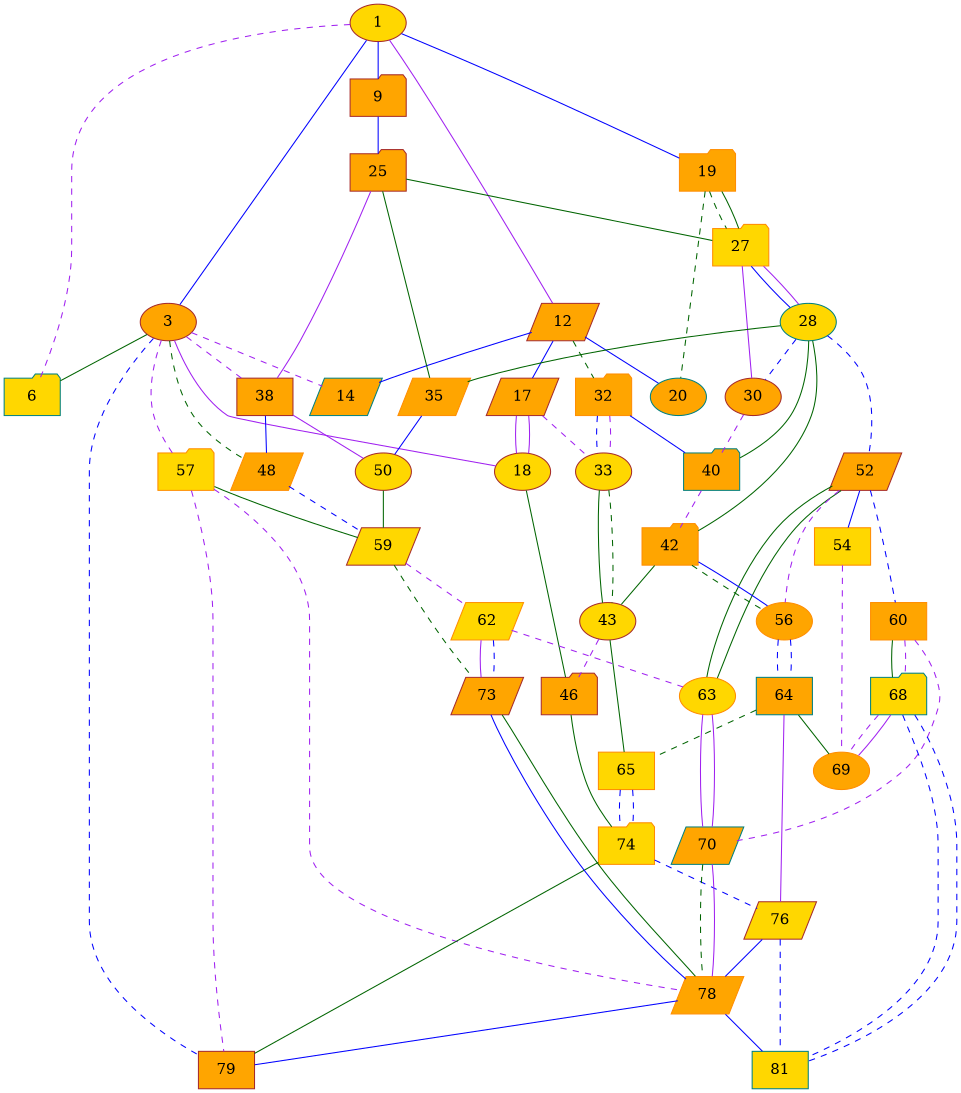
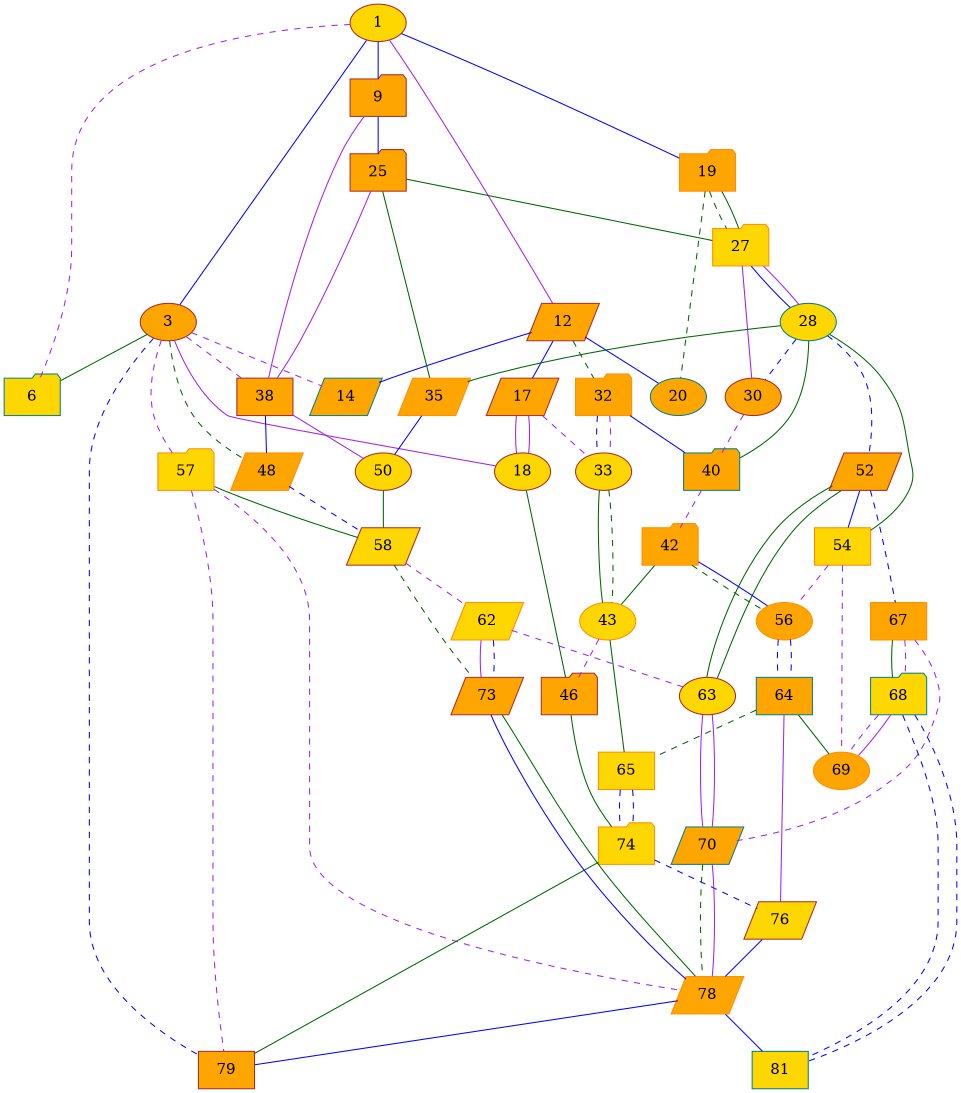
none -> (305, 243)
(790, 454) -> (904, 426)
(799, 540) -> (813, 585)
(383, 546) -> (383, 546)
(608, 621) -> (608, 621)
(899, 621) -> (899, 621)
(707, 696) -> (707, 696)
(780, 995) -> none
